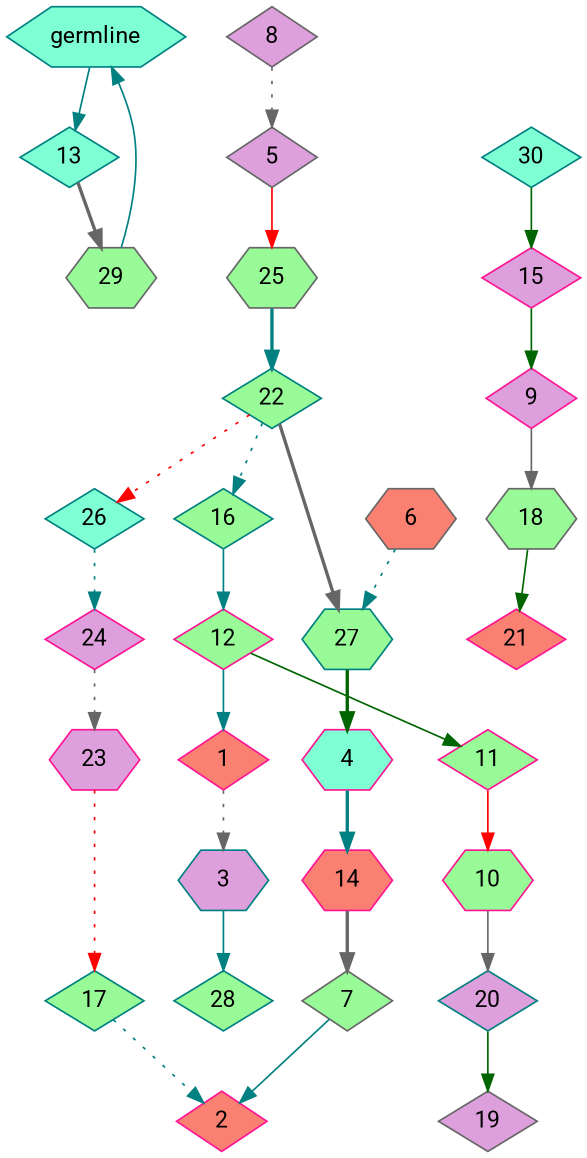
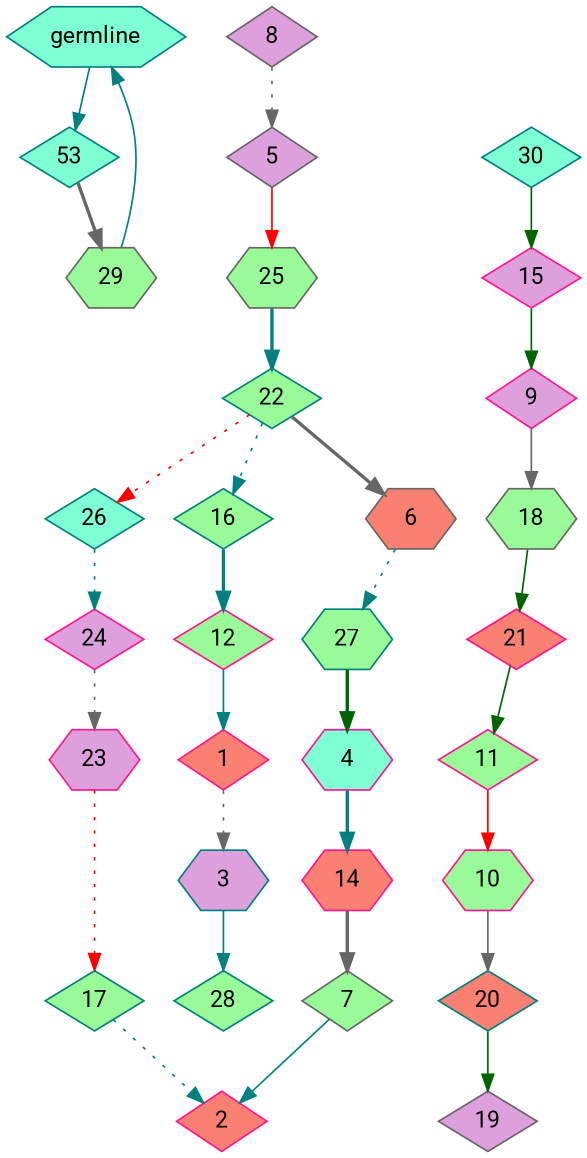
(69, 157) -> (69, 157)
(306, 508) -> (331, 450)
(223, 571) -> (223, 571)
(358, 701) -> (504, 691)
(488, 1001) -> (488, 1001)
